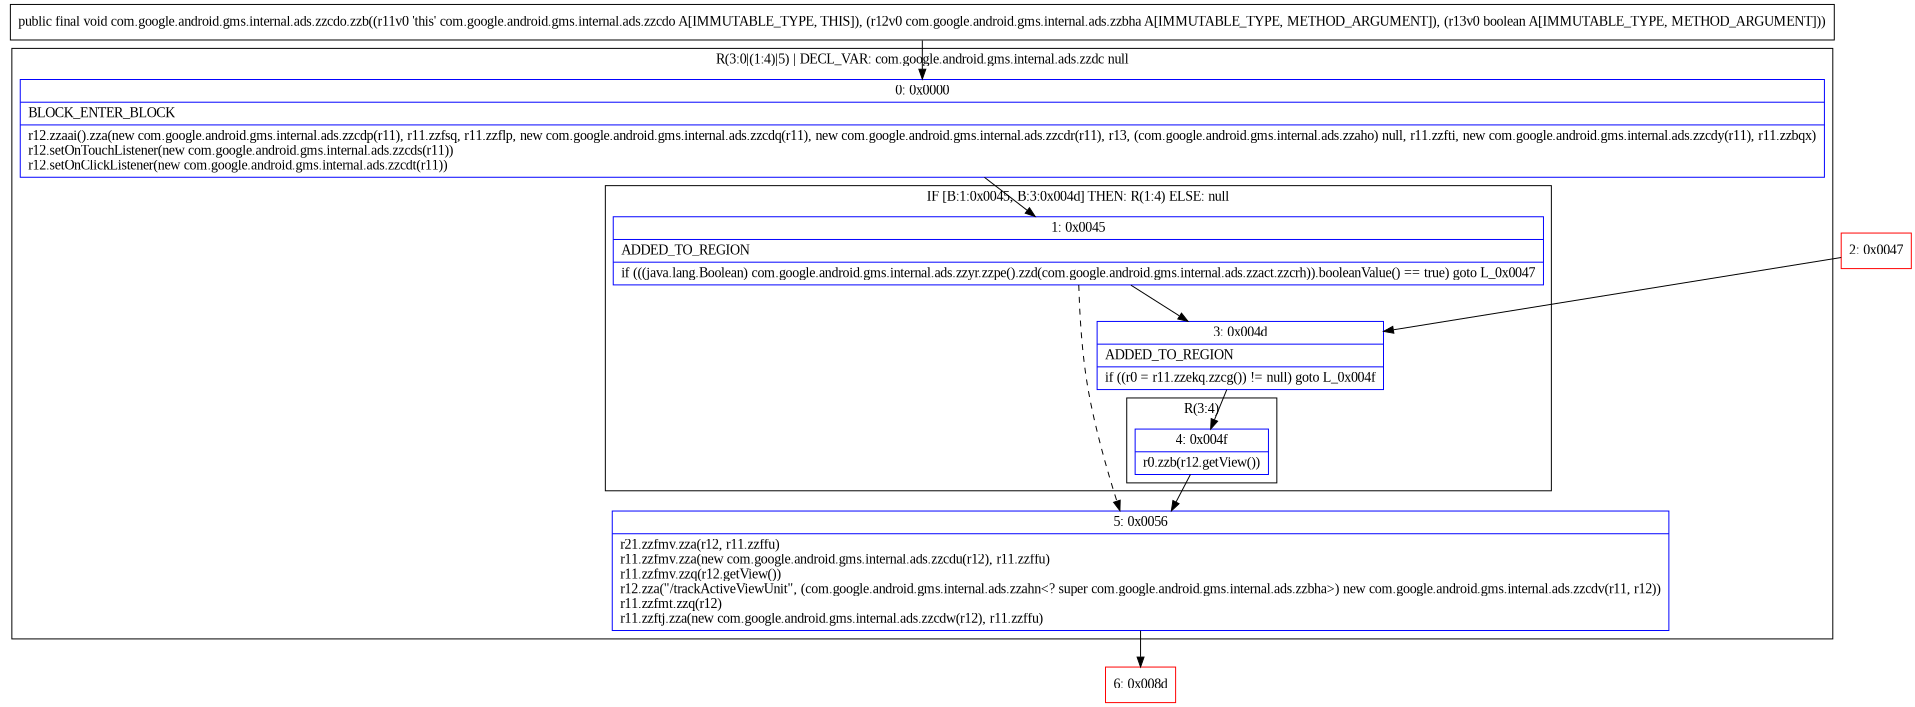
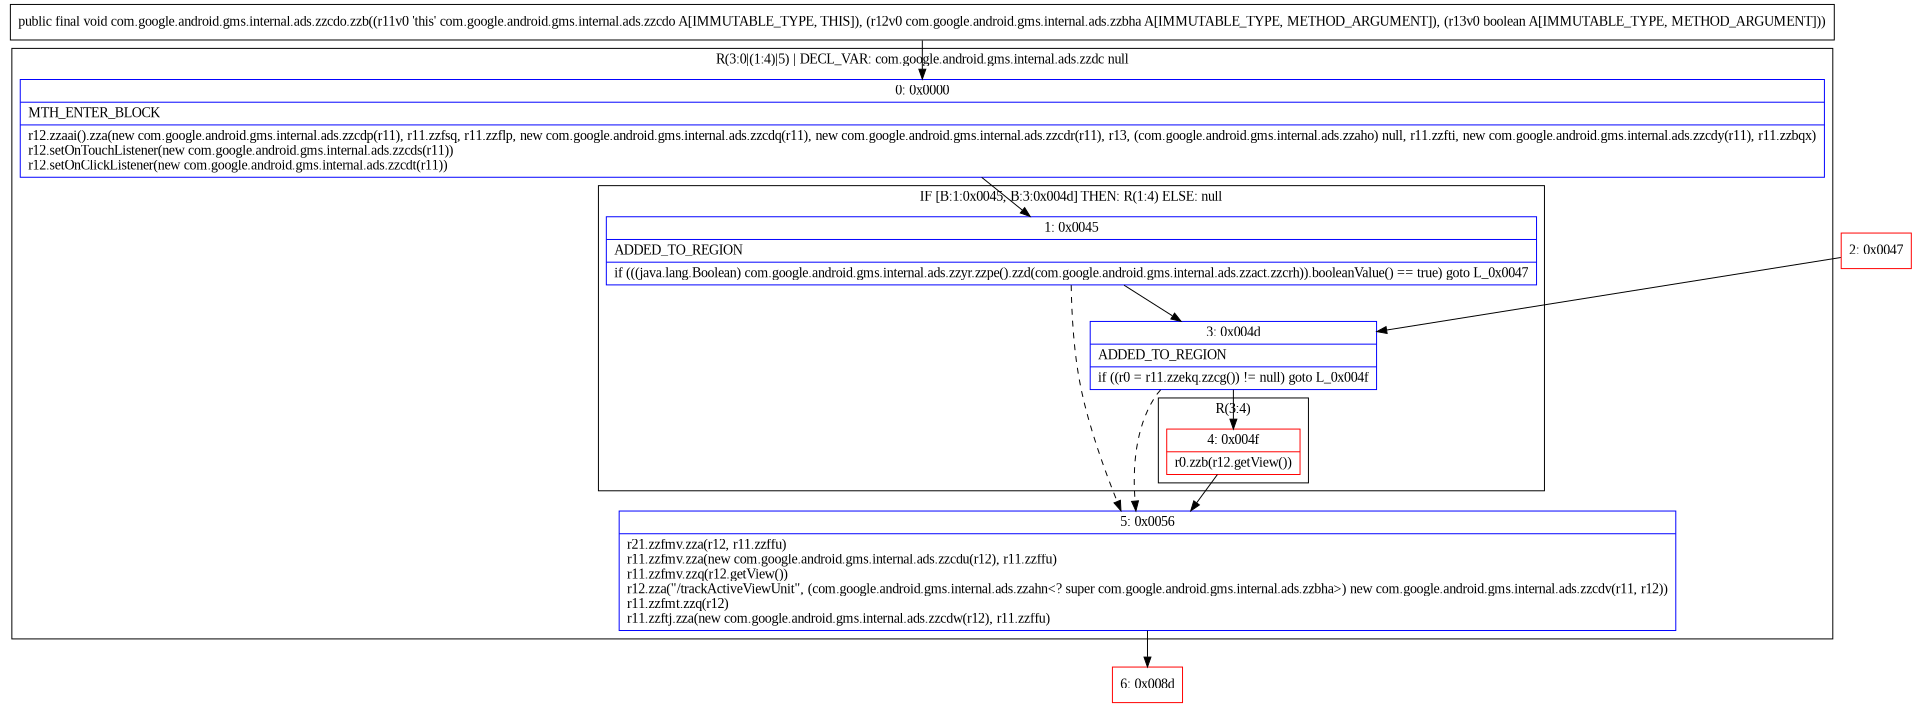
(102, 113) -> (94, 113)
none -> (1138, 443)
(1202, 452) -> (1233, 452)
